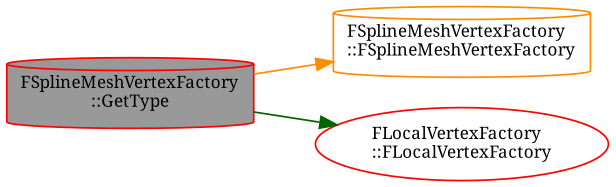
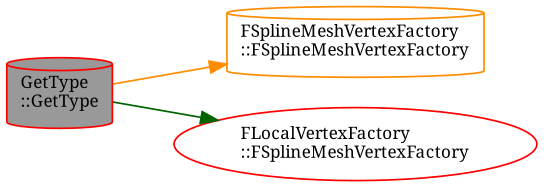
(130, 93) -> (60, 93)
(462, 144) -> (355, 144)
